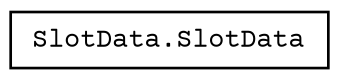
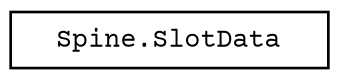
(170, 40) -> (170, 40)
